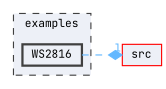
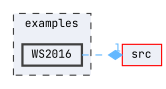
(52, 55) -> (52, 55)
